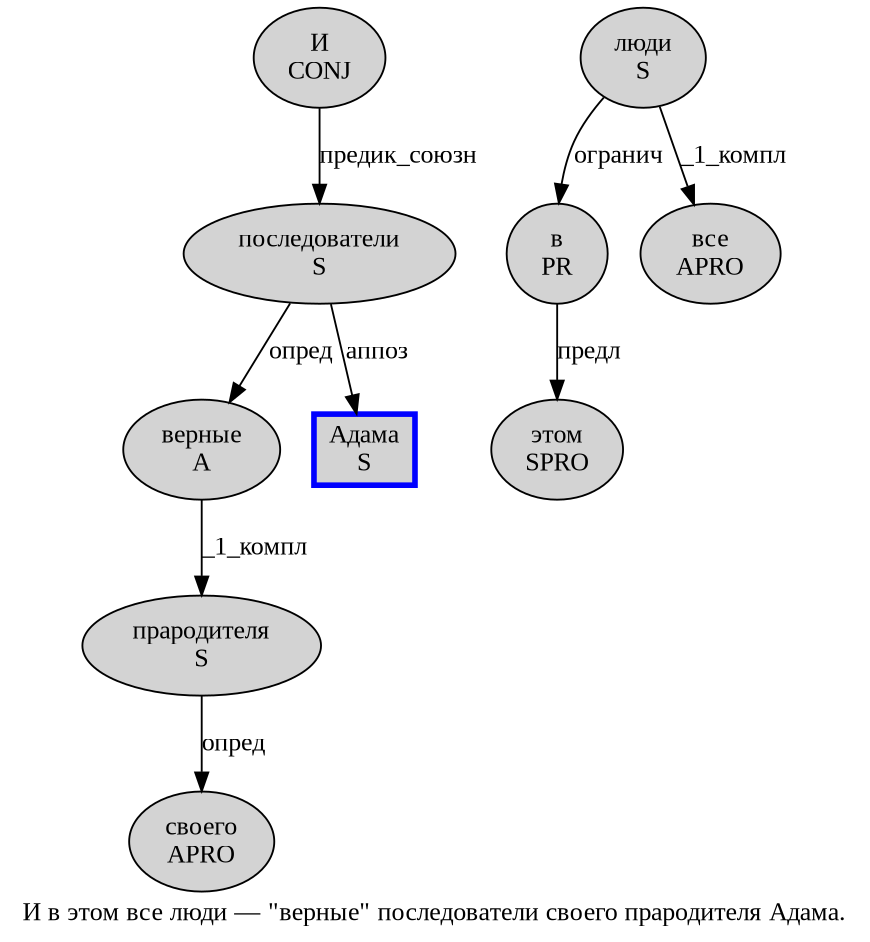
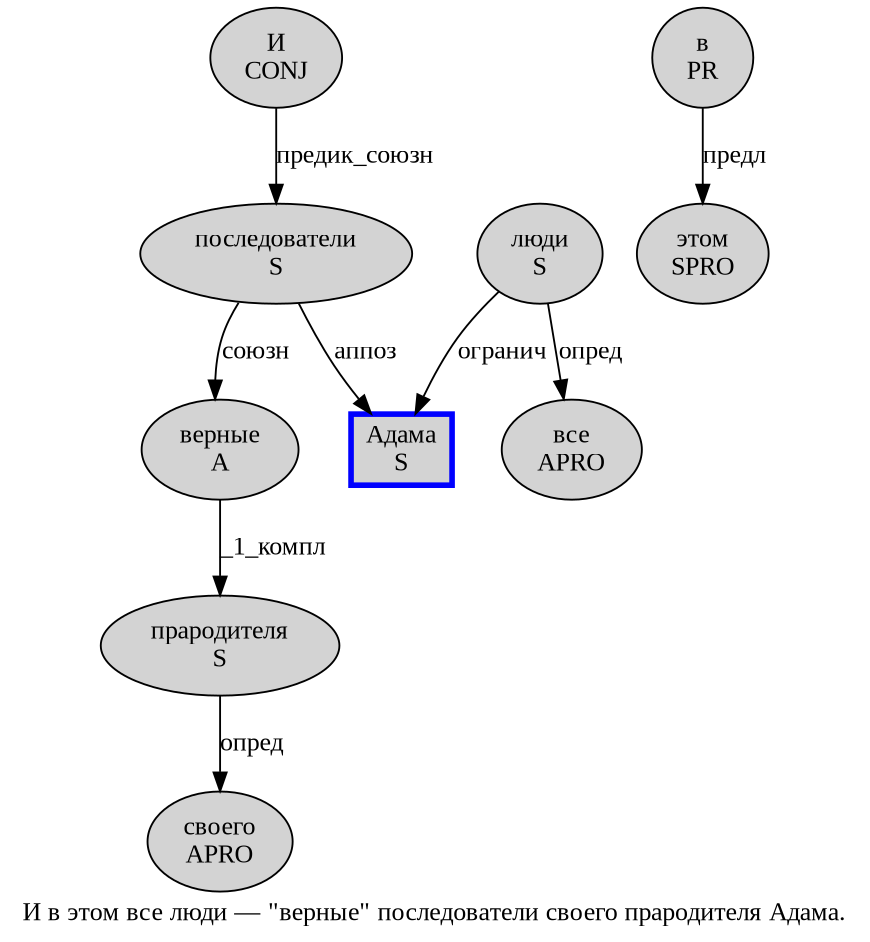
(576, 138) -> (456, 340)
(734, 156) -> (591, 352)
(301, 352) -> (257, 352)
